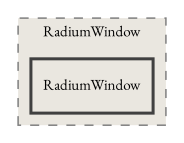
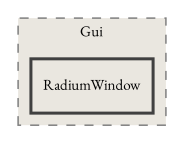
(92, 32) -> (92, 32)
